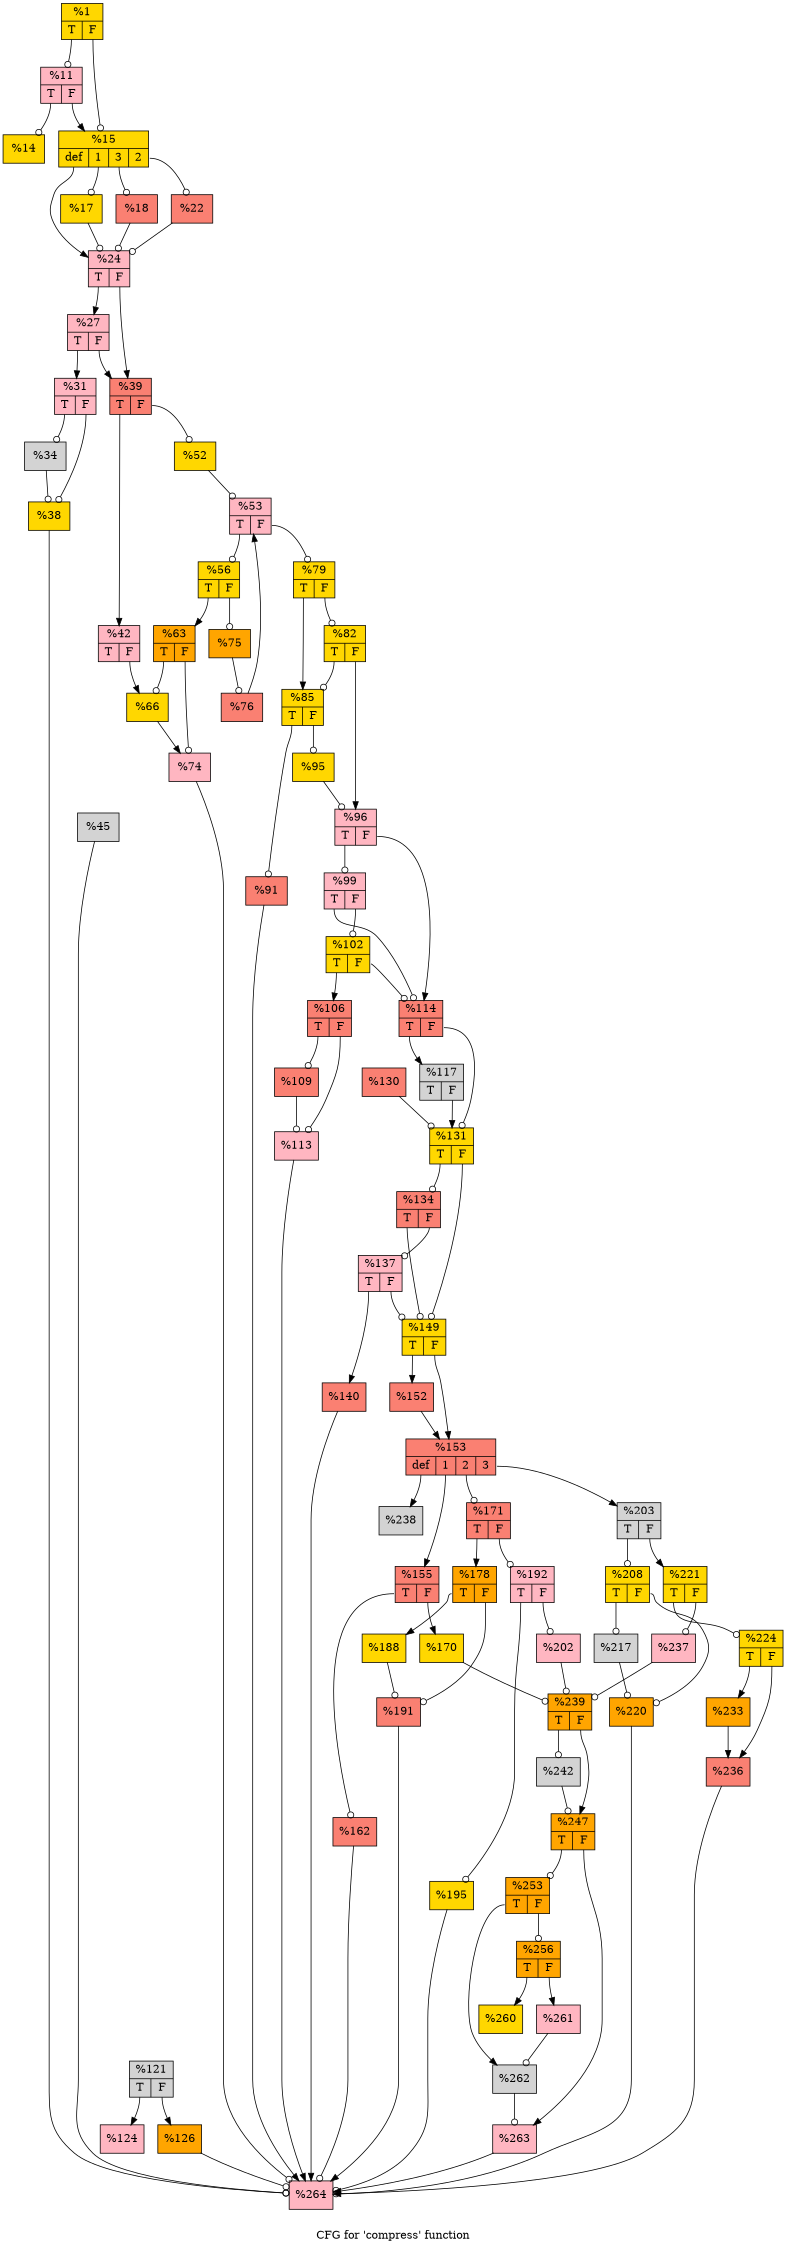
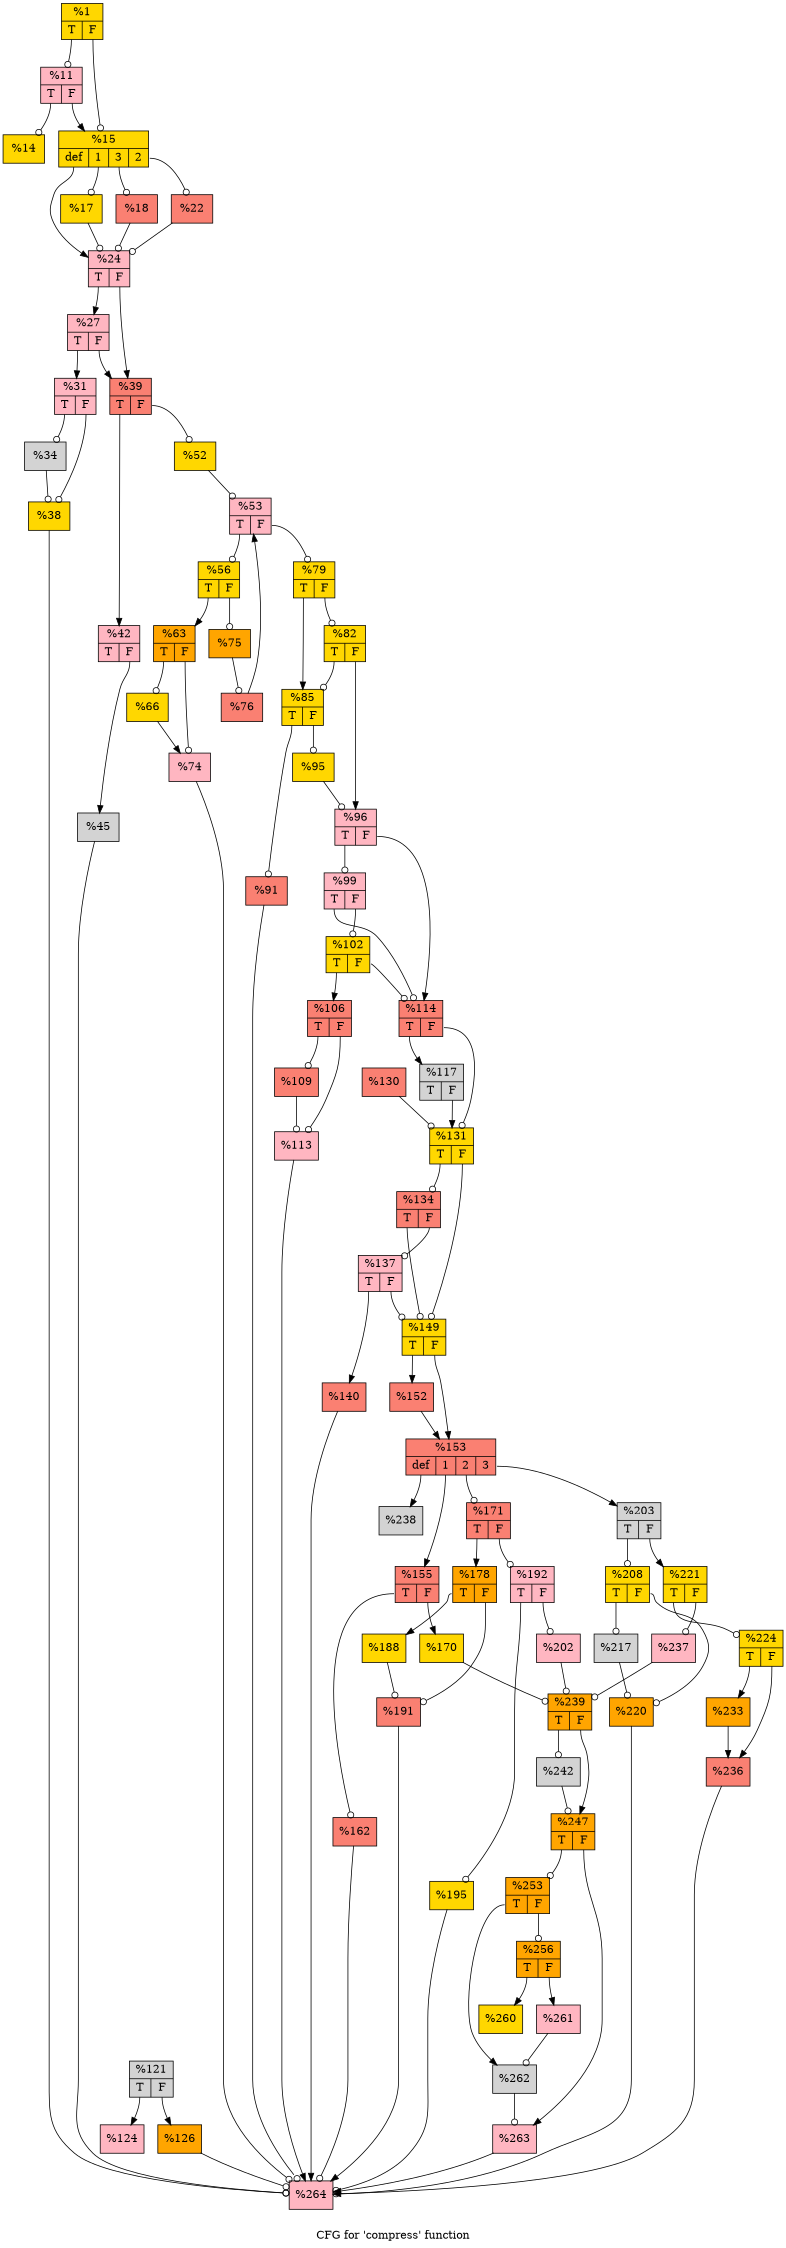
(132, 674) -> (111, 732)
(253, 1545) -> (253, 1545)
